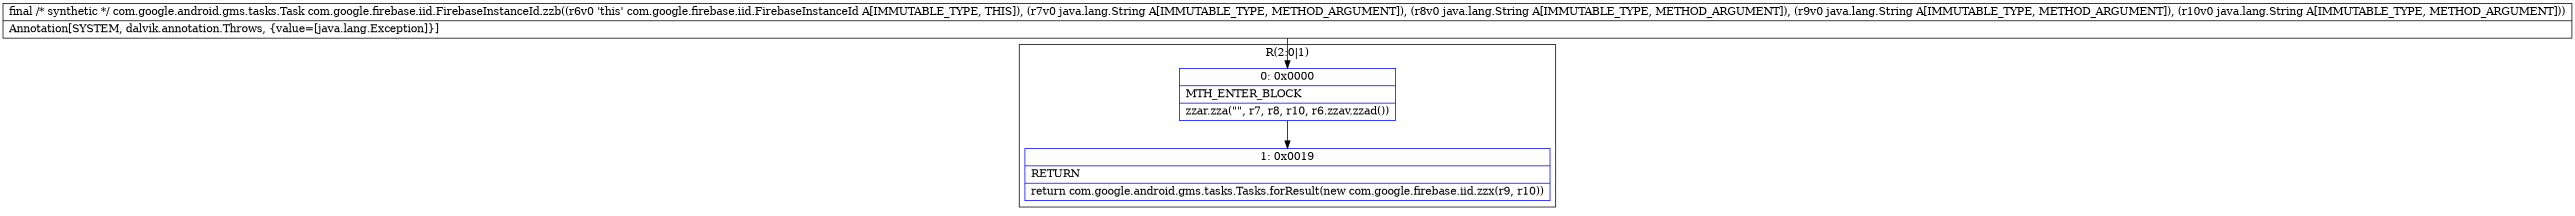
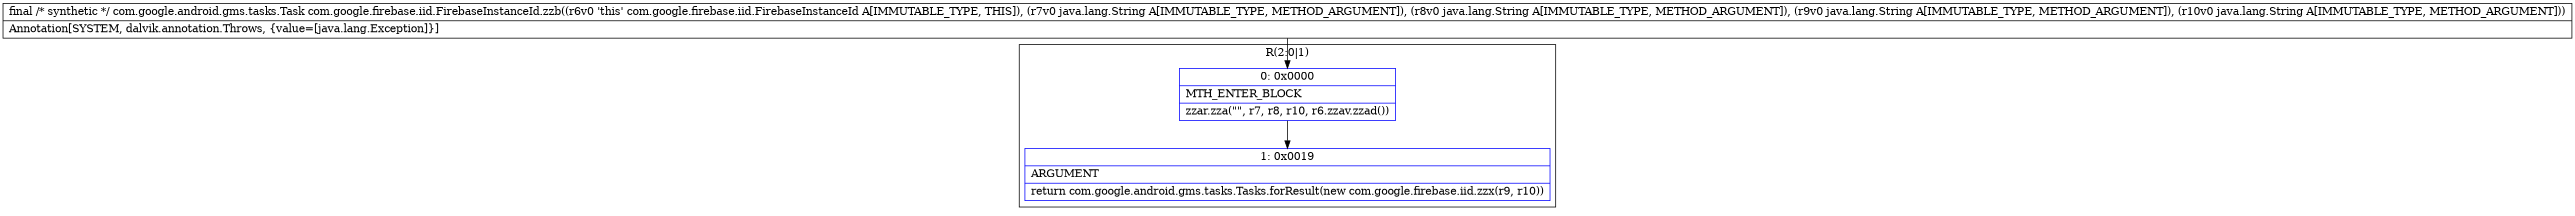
(1056, 174) -> (1065, 174)
